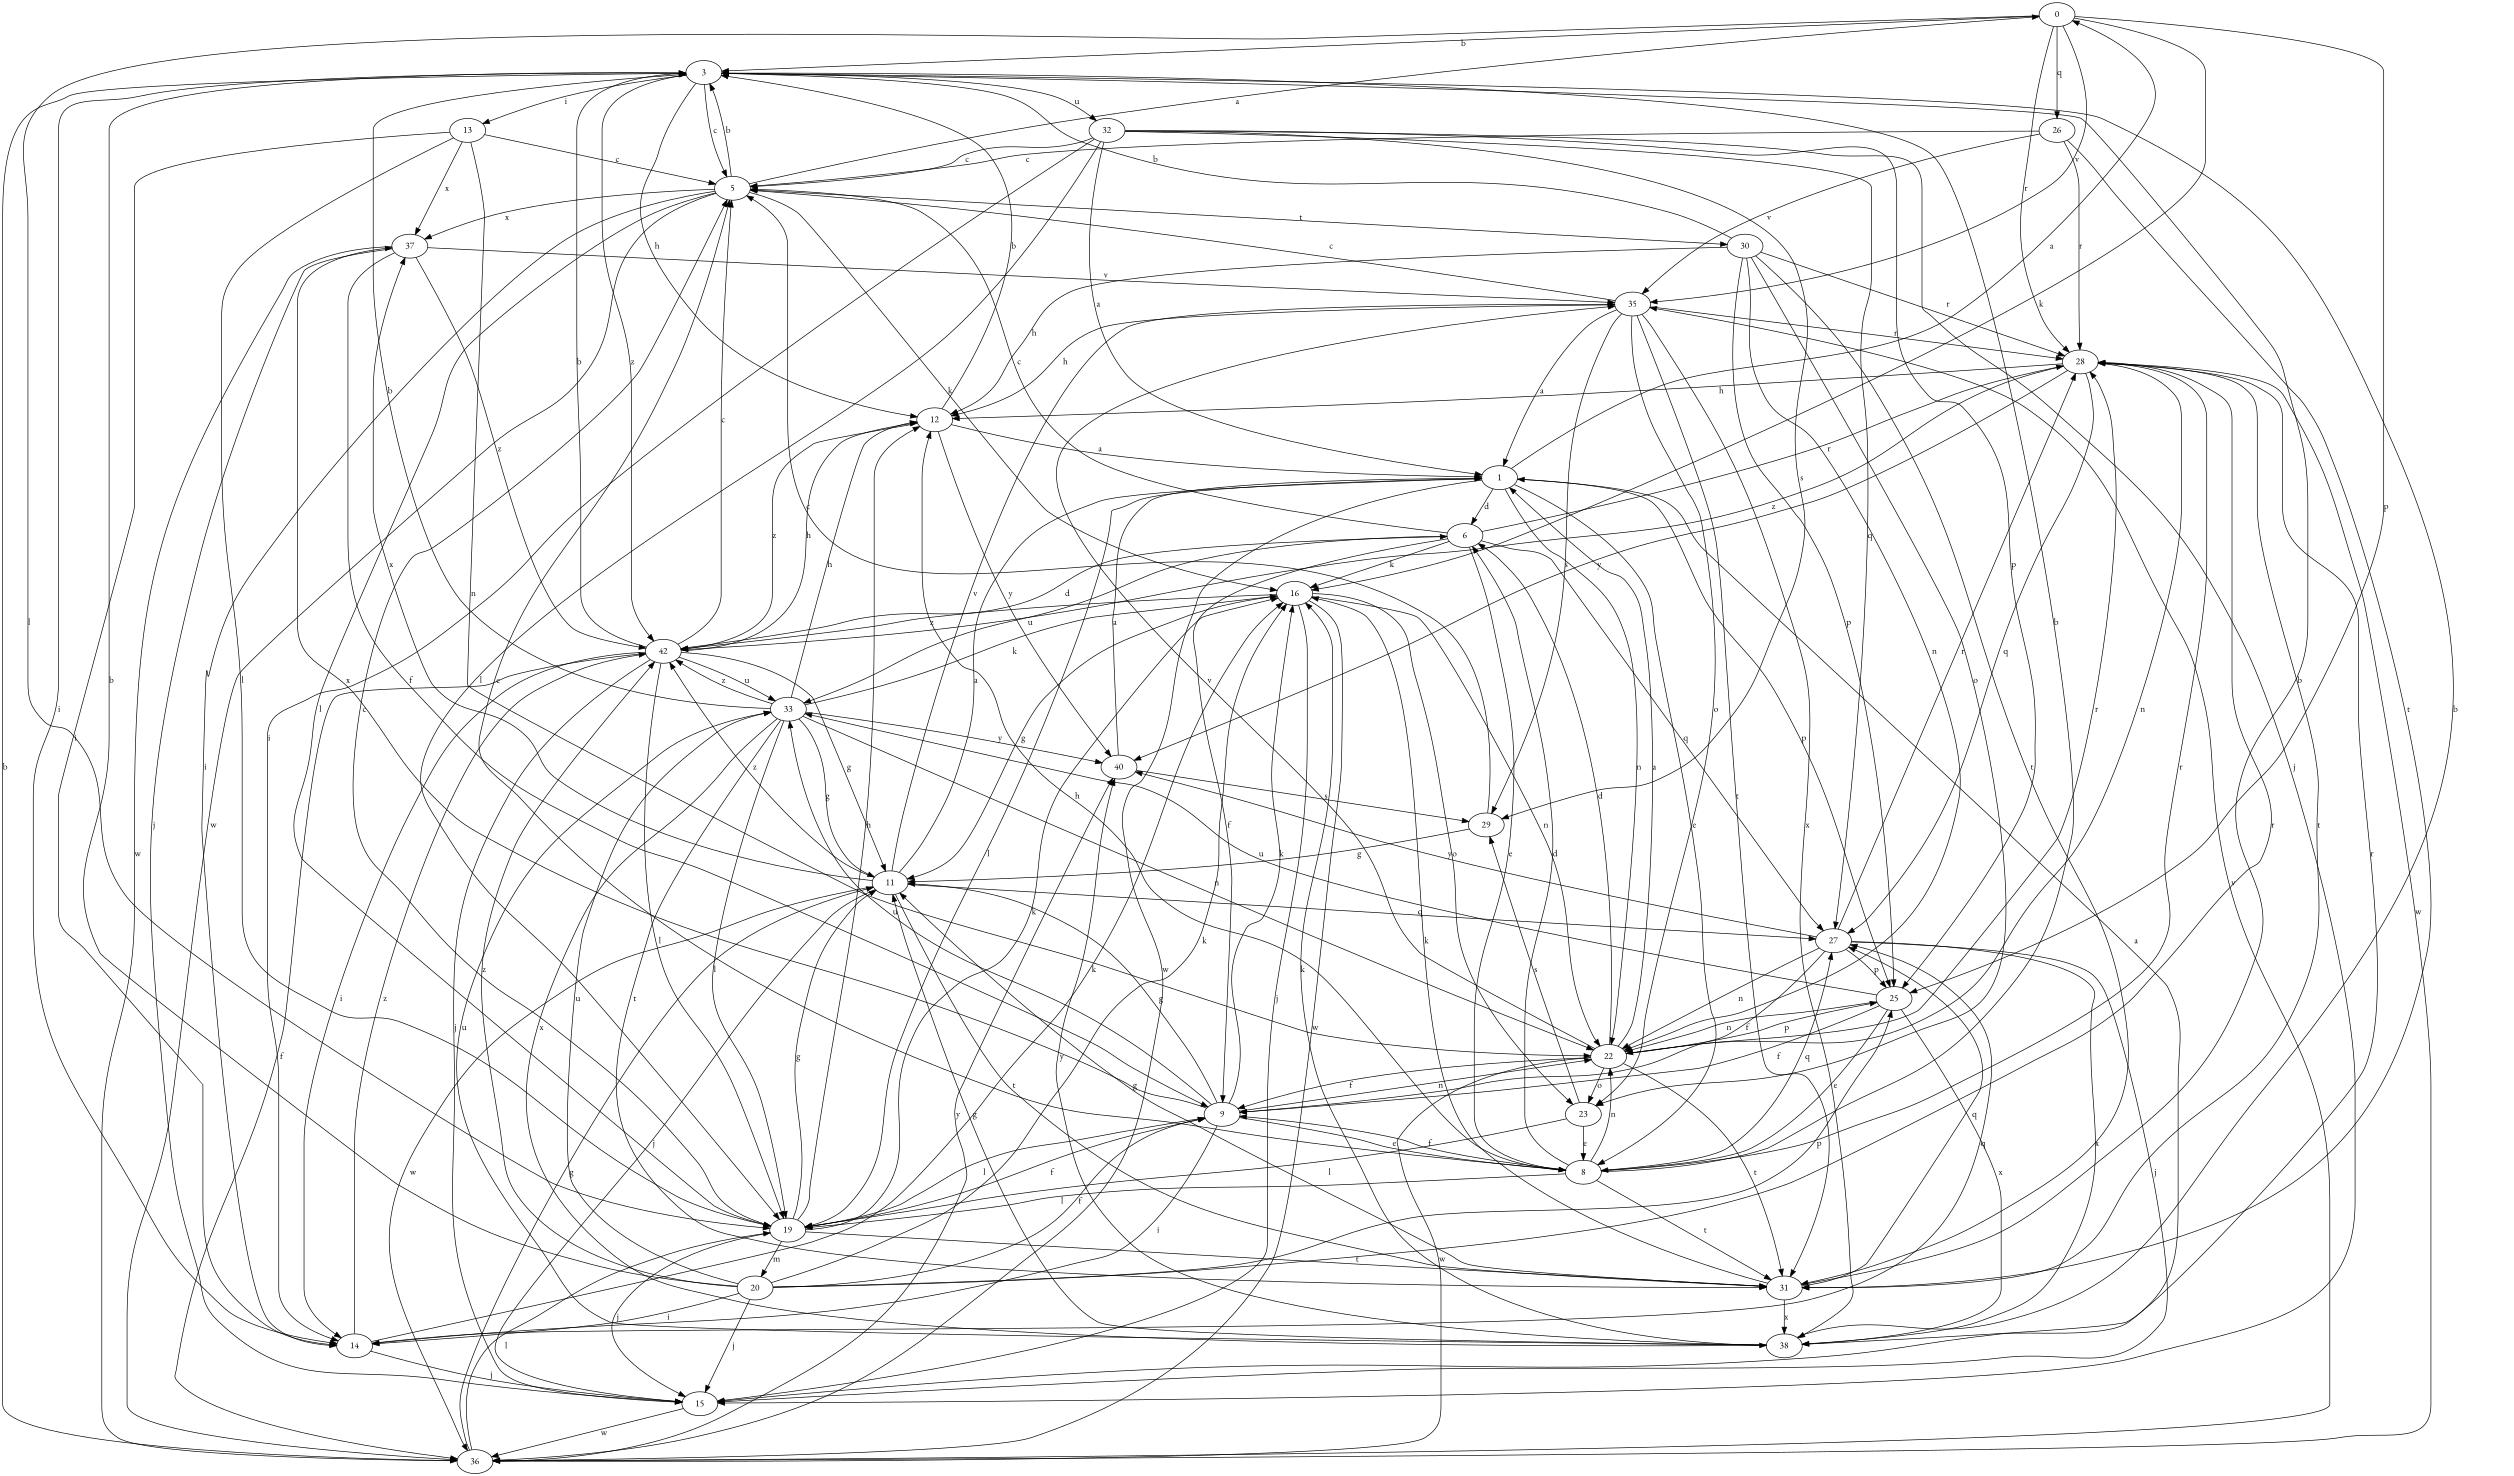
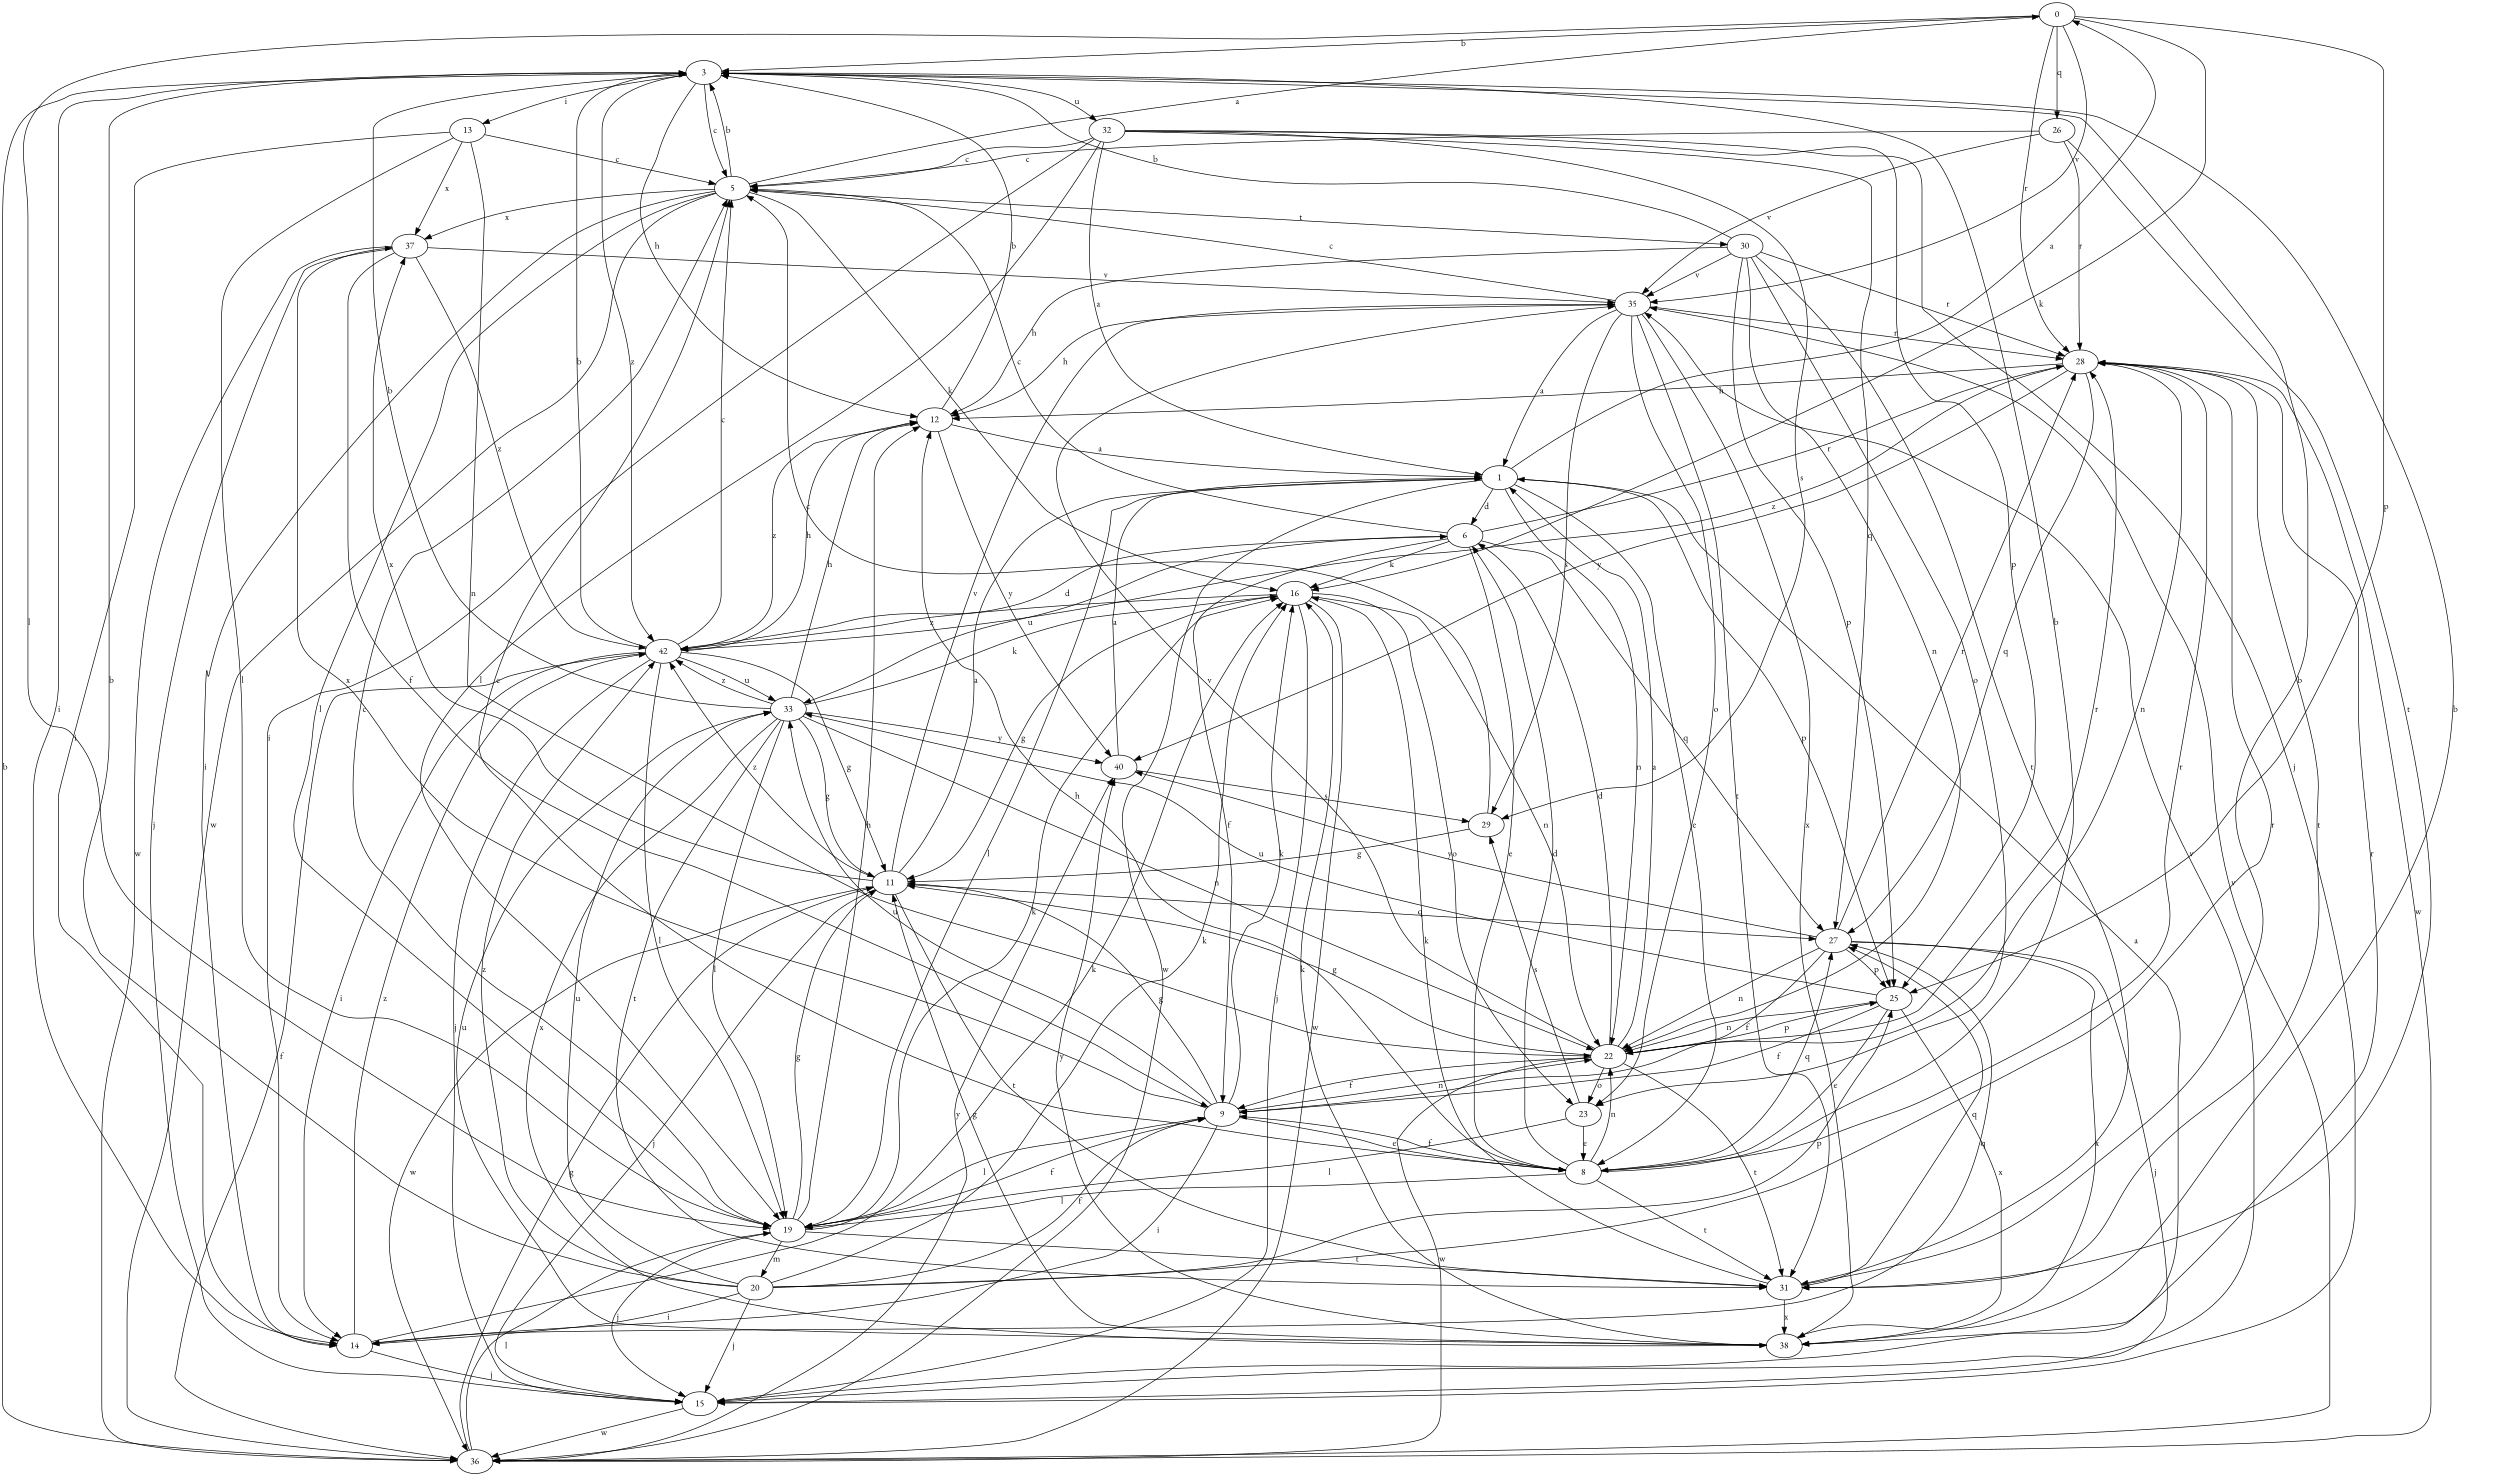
none -> (1692, 274)
(1300, 1179) -> (1260, 947)
none -> (2049, 1362)
